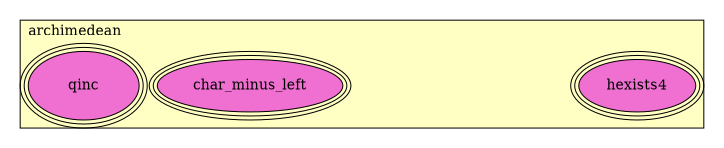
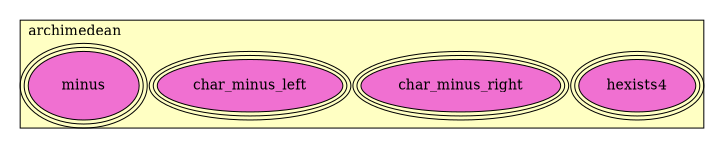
(84, 86) -> (84, 86)
none -> (461, 86)
